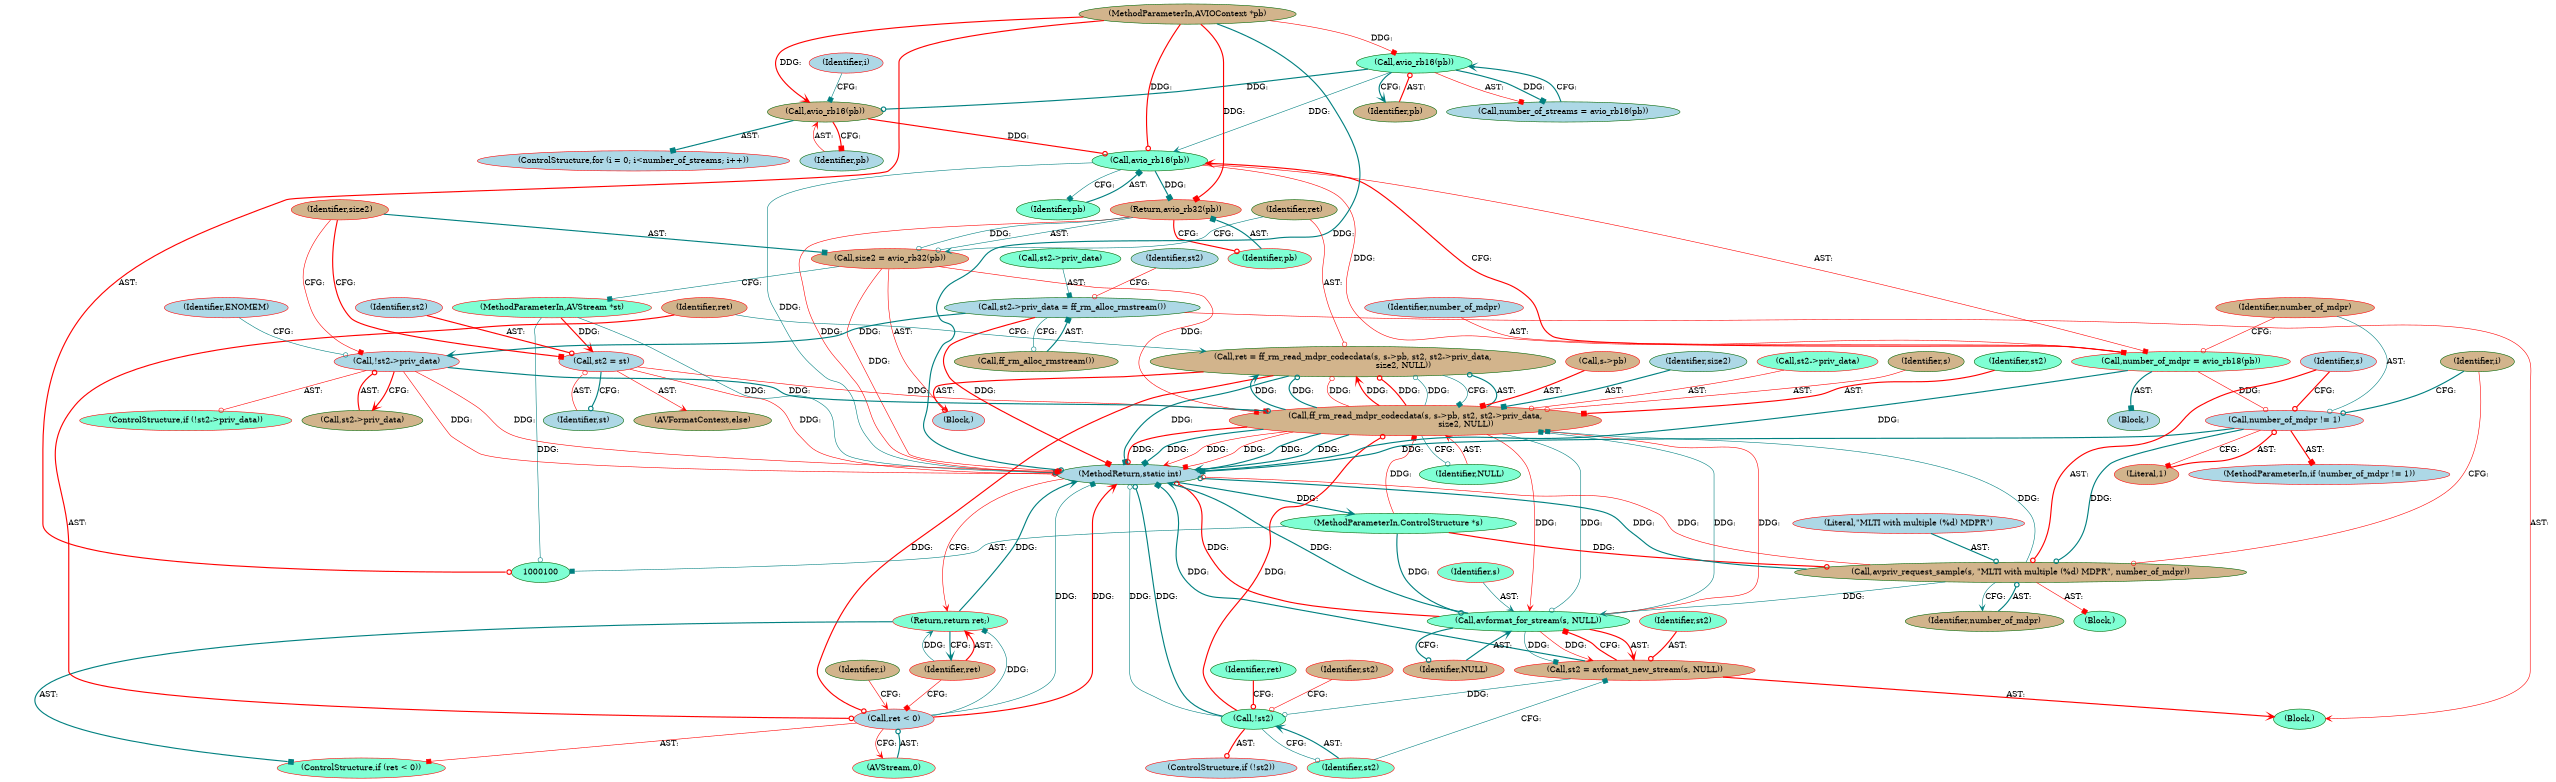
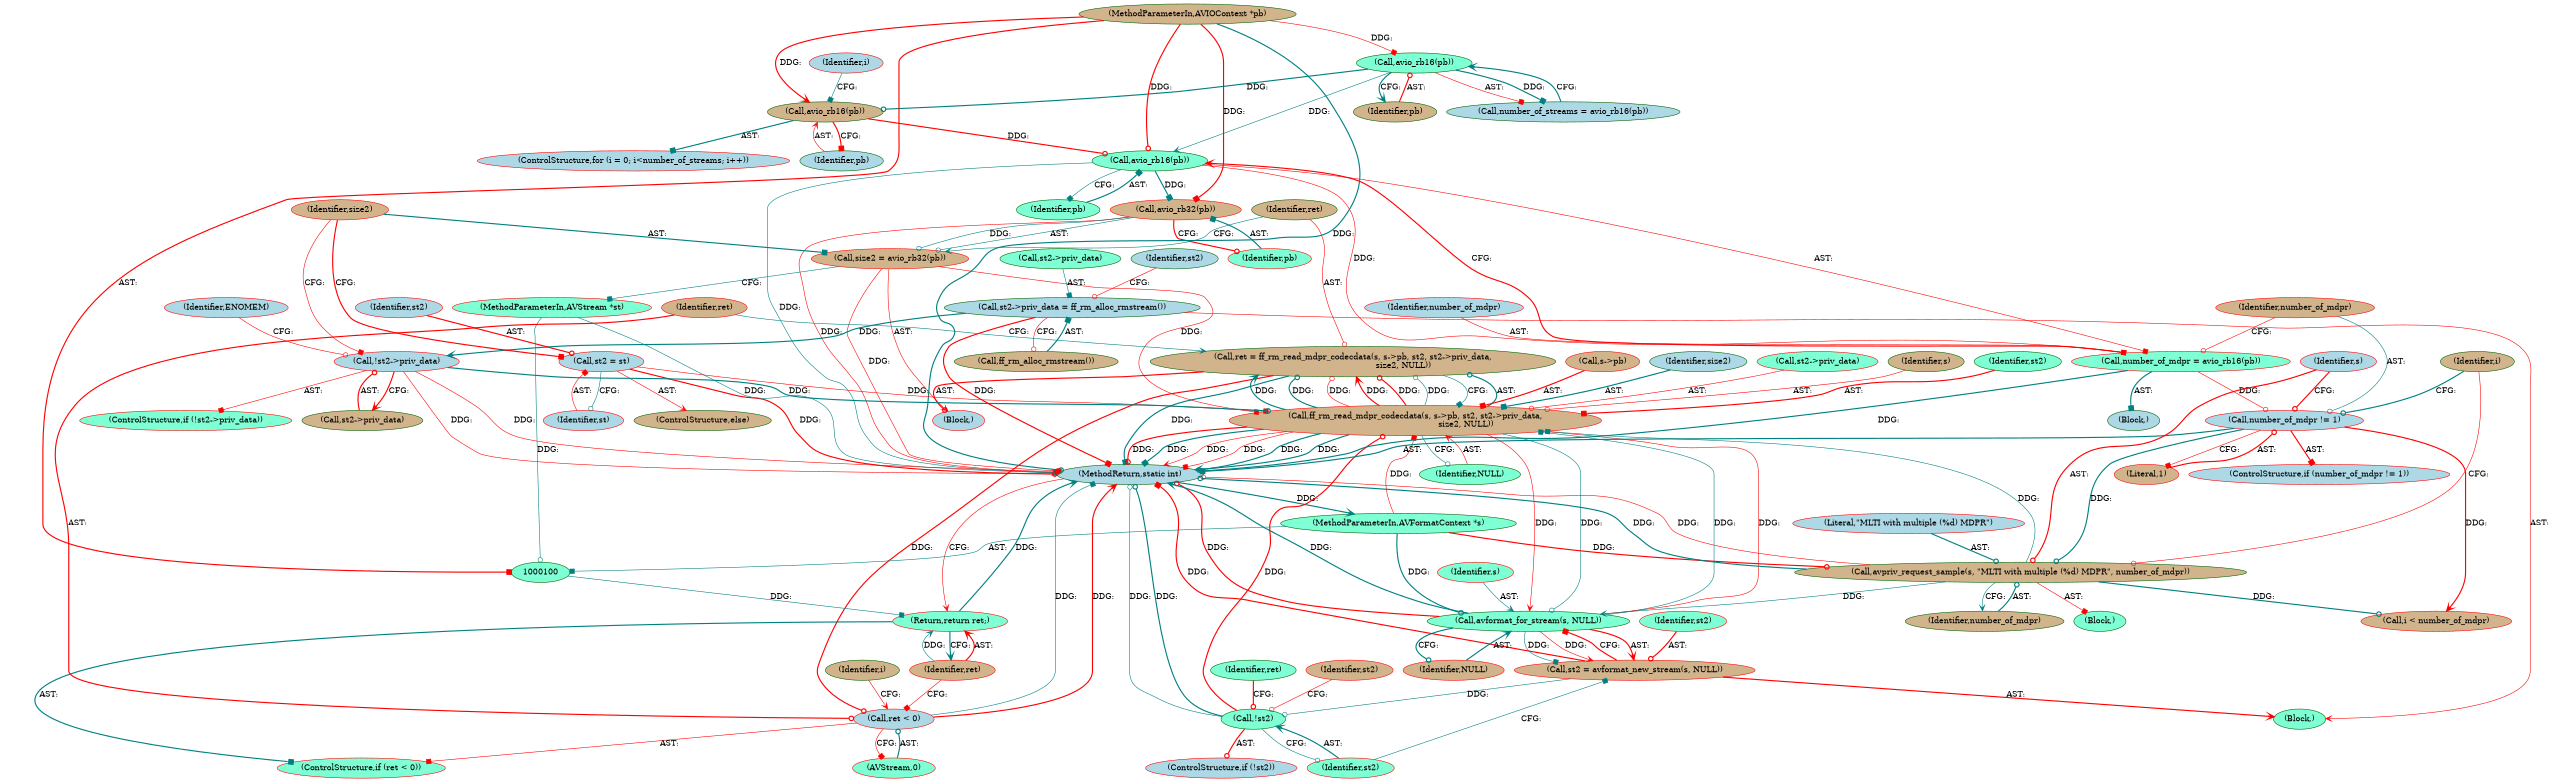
(287, 200) -> (287, 200)
(1176, 210) -> (1176, 210)
(1036, 330) -> (1036, 330)
(575, 333) -> none
(297, 344) -> (297, 344)
(2181, 362) -> (2181, 362)
(295, 390) -> (295, 390)
(598, 390) -> (598, 390)
(572, 392) -> (572, 392)
(583, 421) -> (583, 421)
(703, 421) -> (703, 421)
(1414, 450) -> (1414, 450)
(828, 456) -> (828, 456)
(2319, 474) -> (2319, 474)
(1398, 523) -> (1398, 523)
(1333, 616) -> (1333, 616)
none -> (2436, 621)
(993, 689) -> (733, 595)
(876, 741) -> (876, 741)
